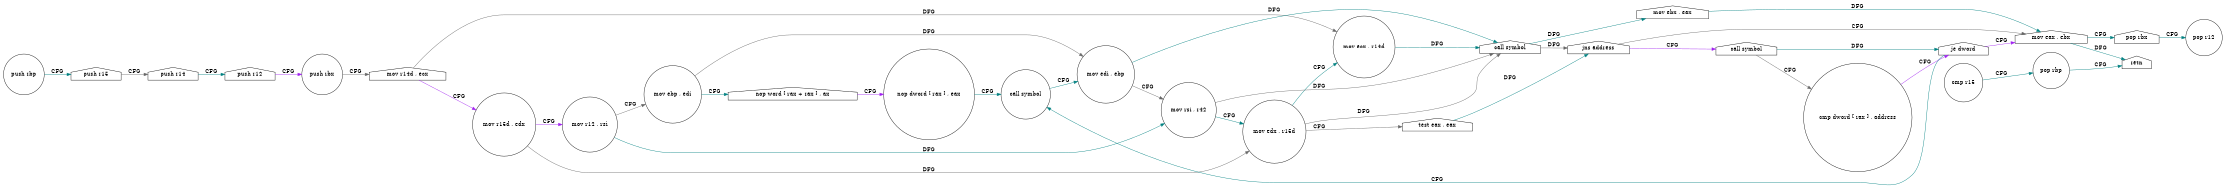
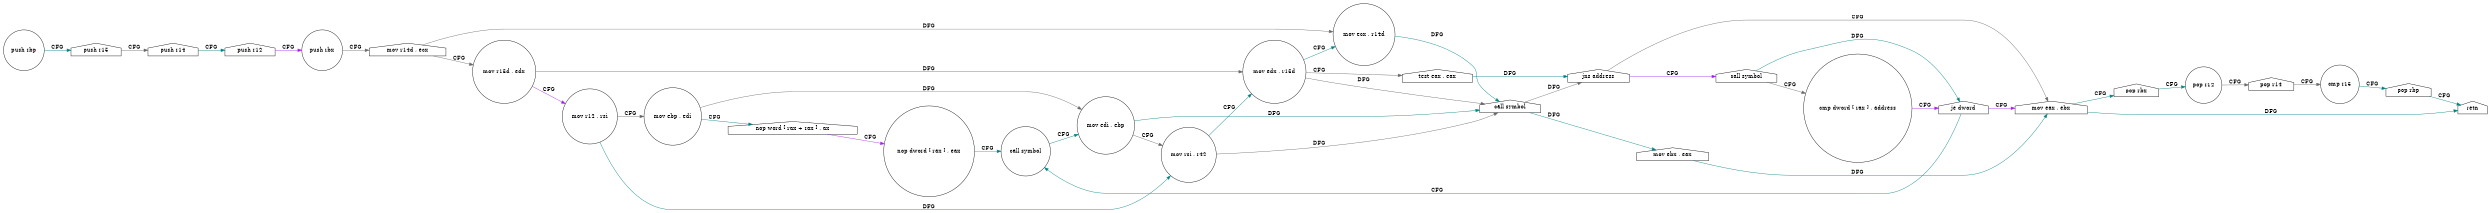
(2051, 70) -> (2409, 91)
none -> (2271, 85)
(446, 94) -> (451, 60)
